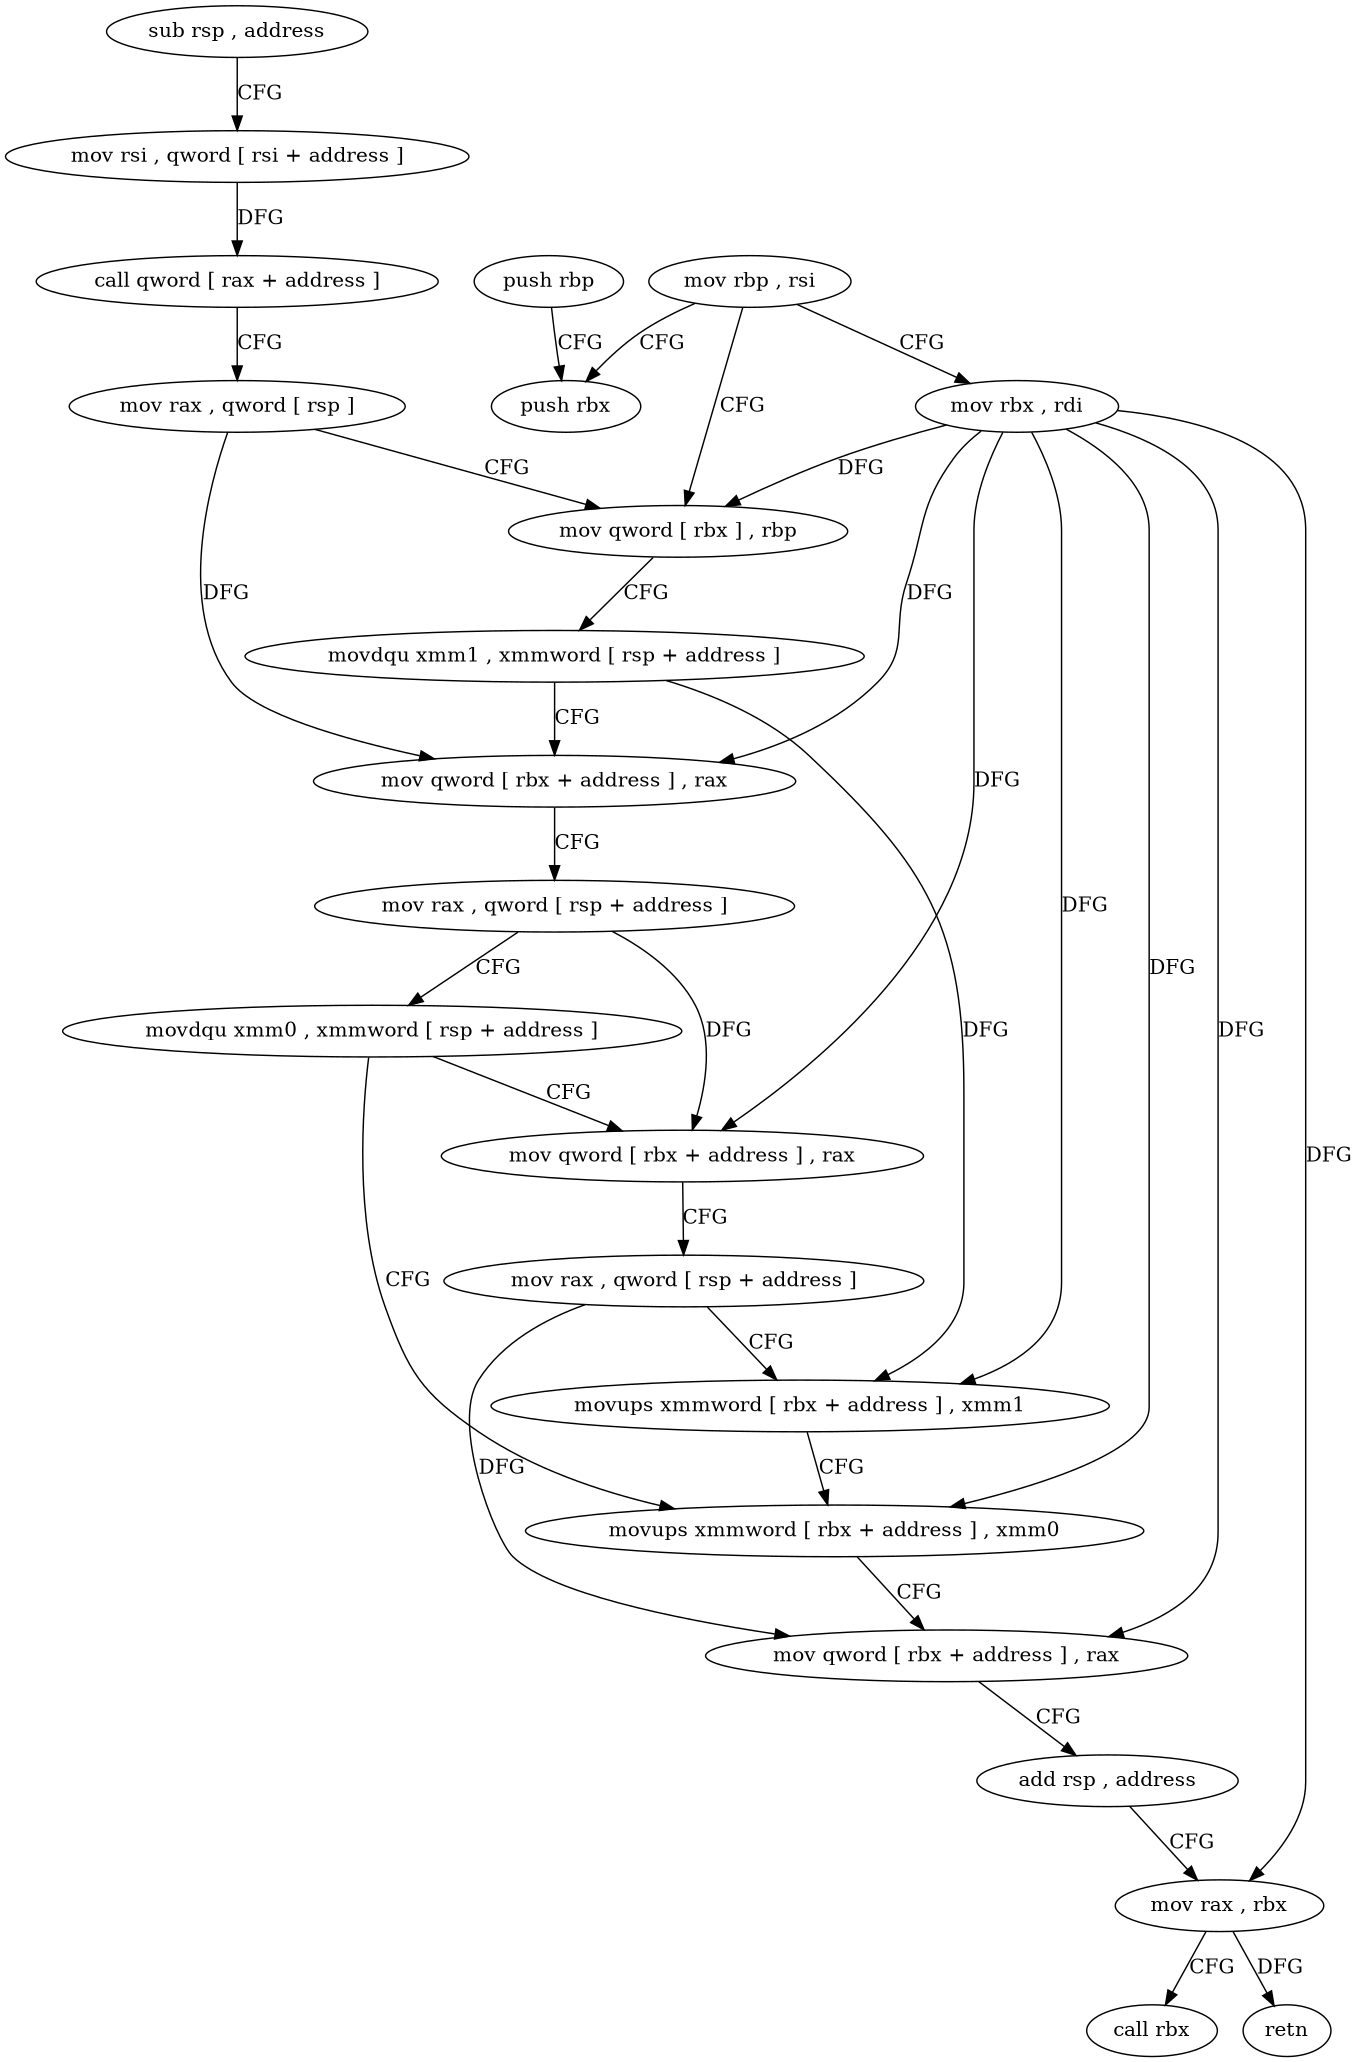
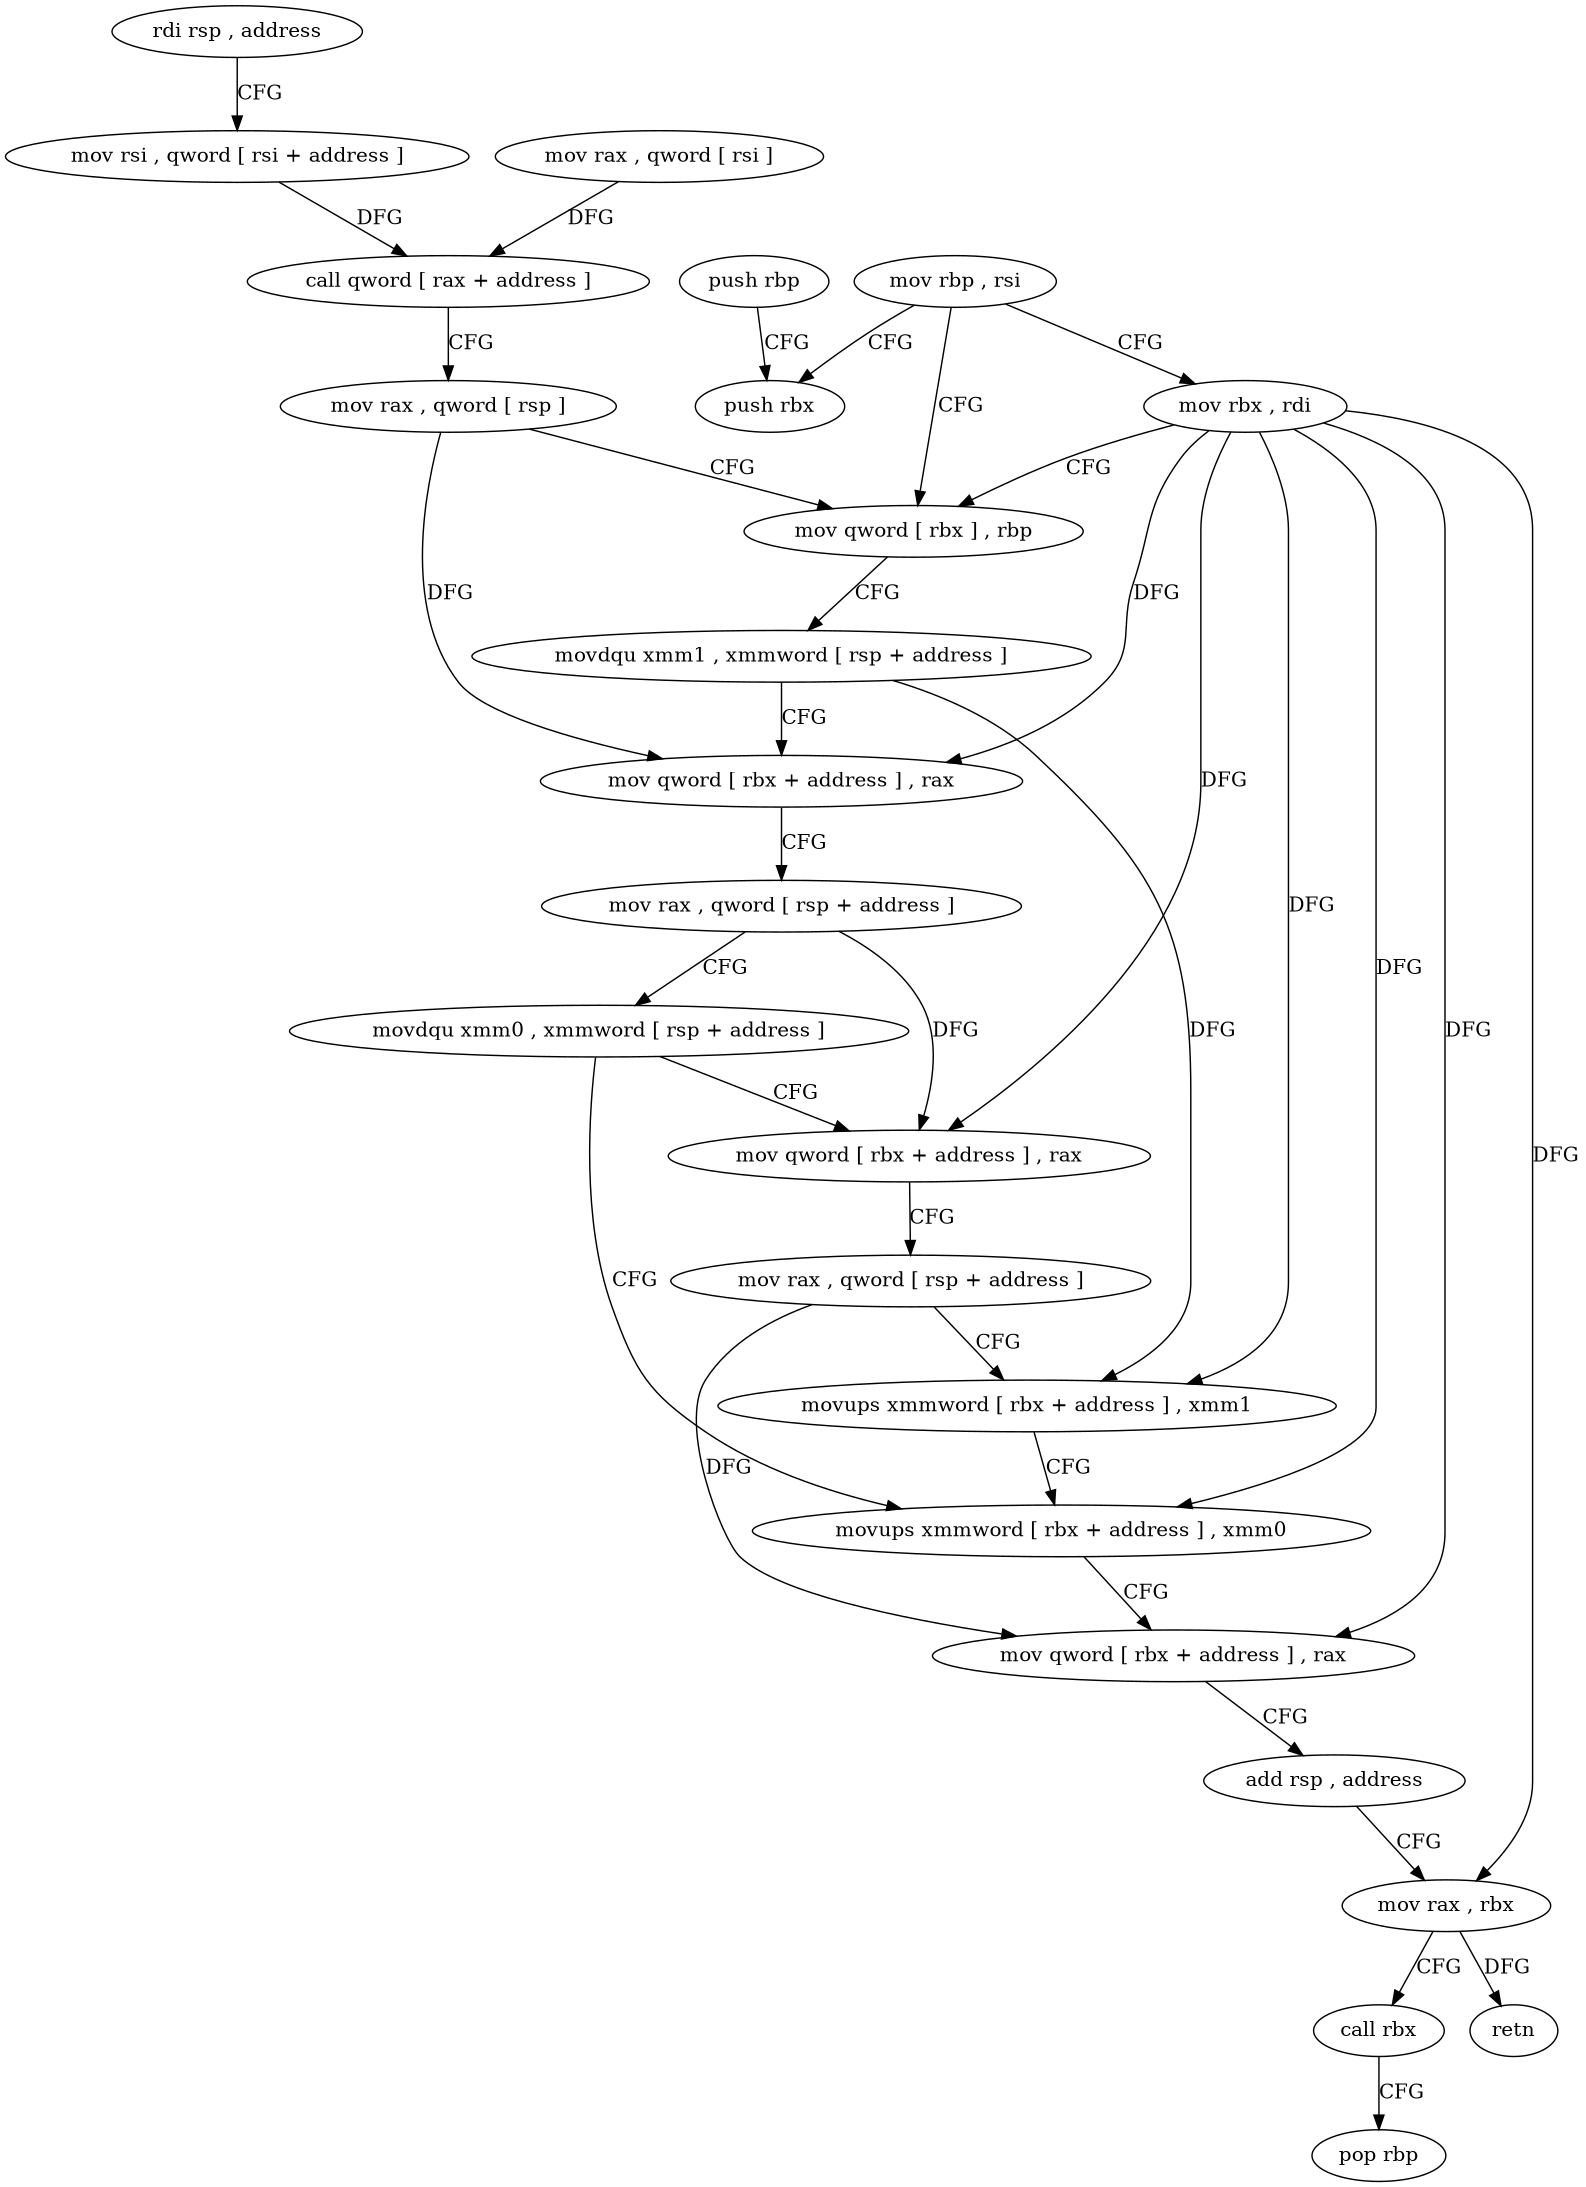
(237, 32) -> (237, 32)
none -> (659, 157)
(861, 469) -> (1089, 469)
none -> (1379, 2156)
